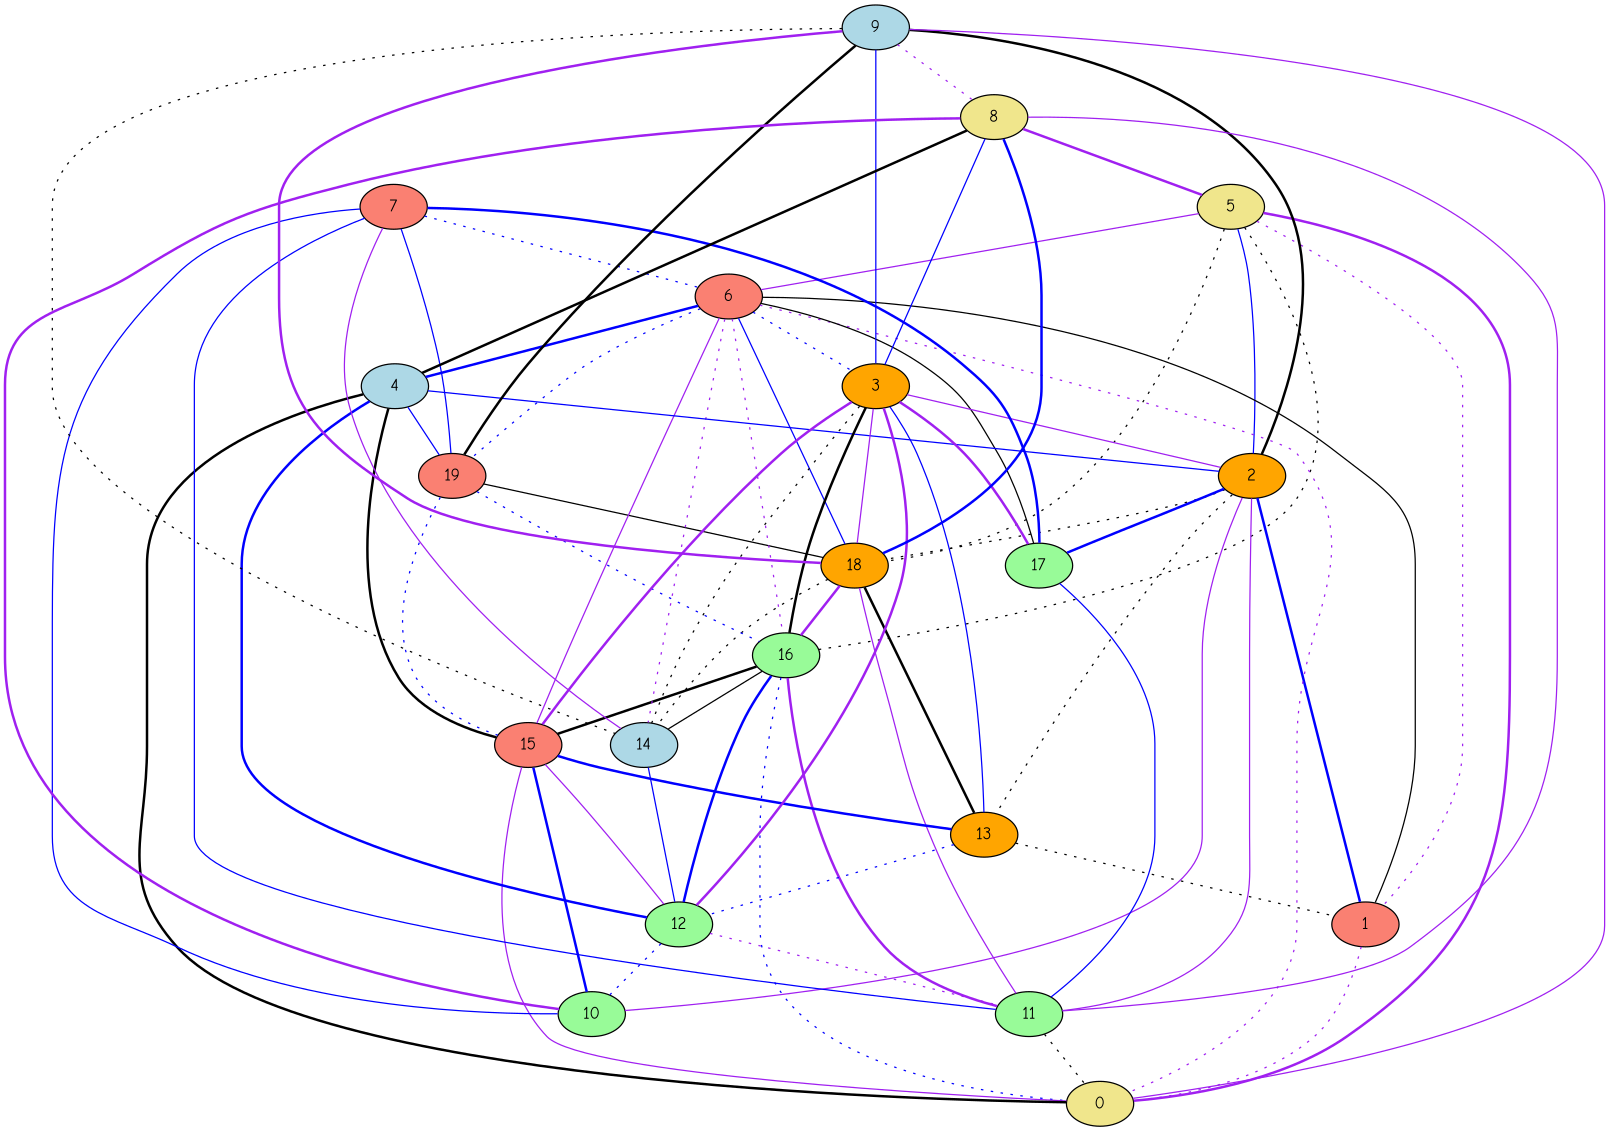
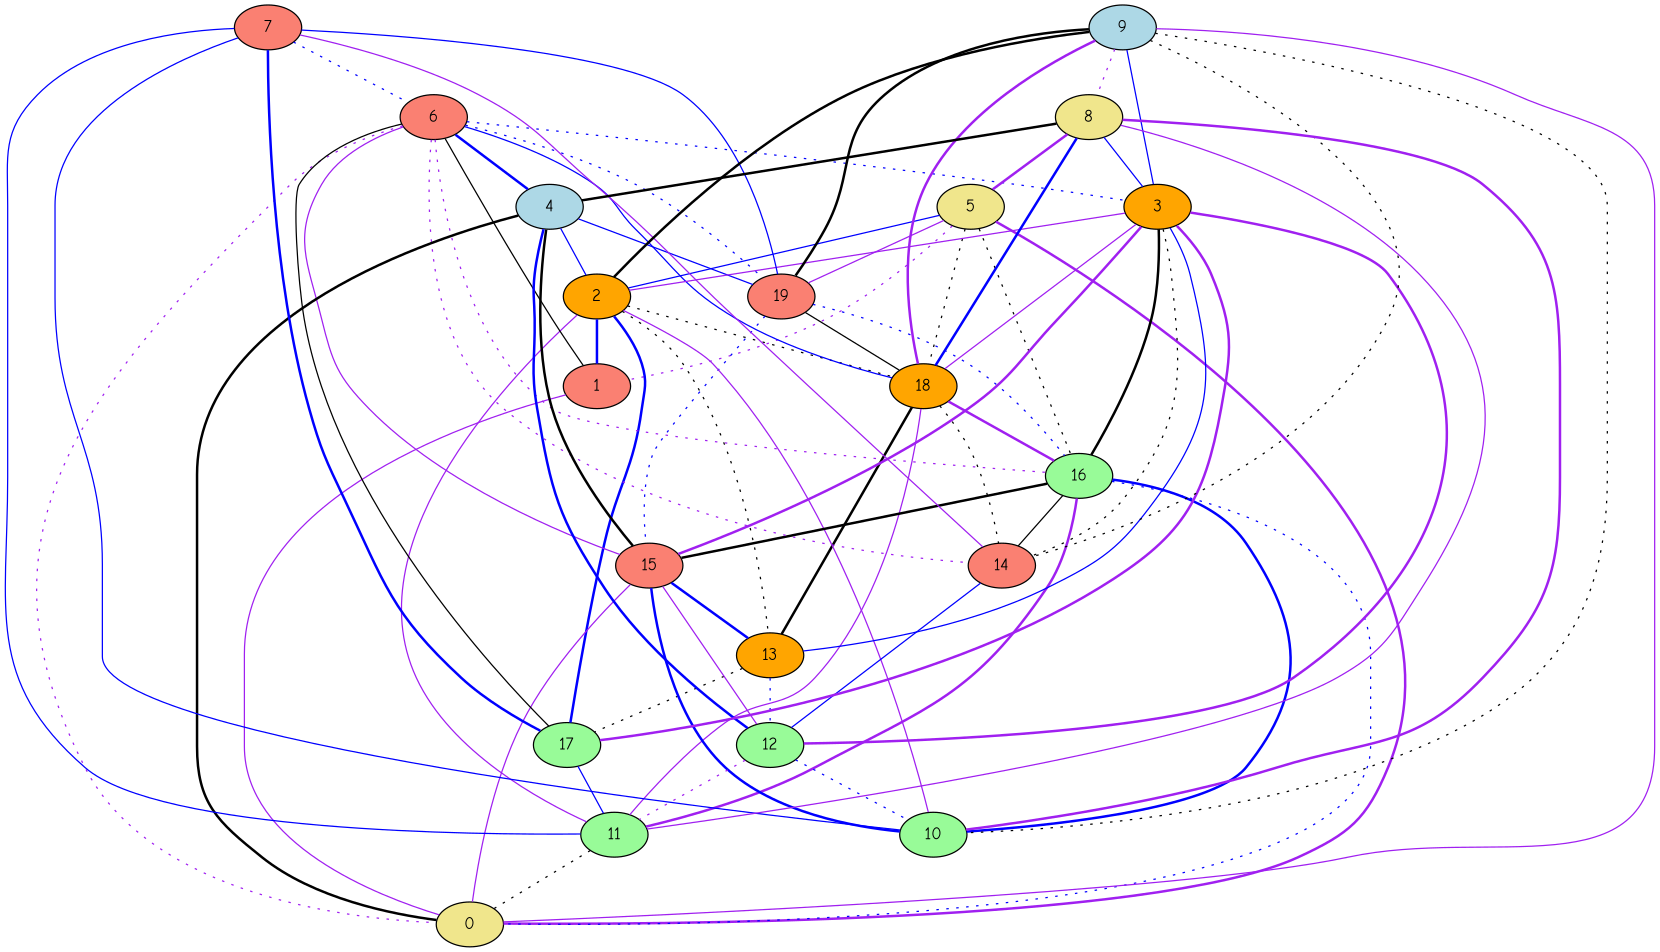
(980, 252) -> (849, 264)
none -> (1606, 499)
(644, 745) -> (1002, 566)
(719, 779) -> (1275, 723)
(1167, 878) -> (668, 700)
(1276, 1062) -> (251, 617)
